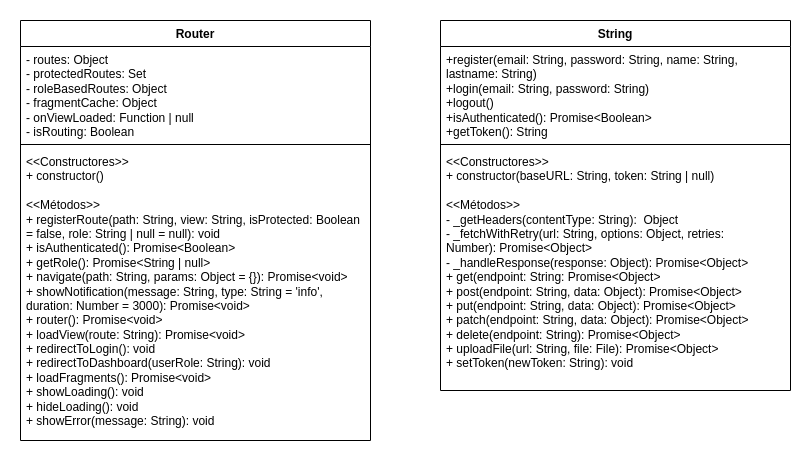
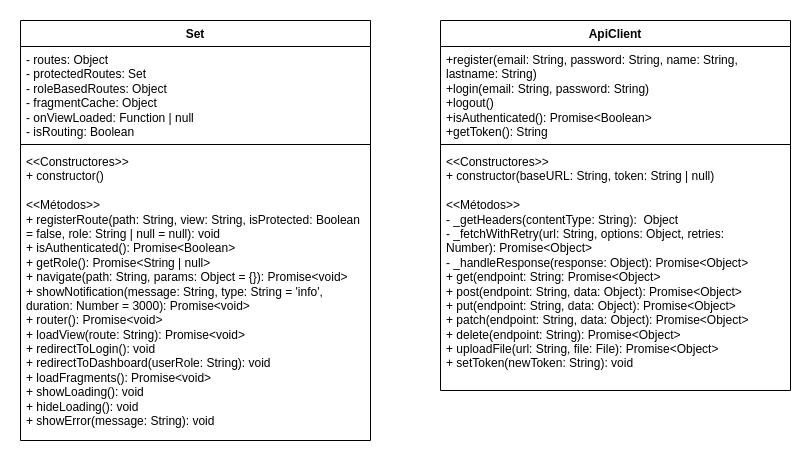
(196, 35) -> (196, 35)
(616, 35) -> (616, 35)
